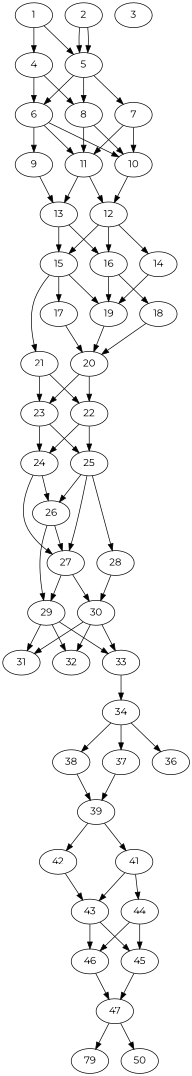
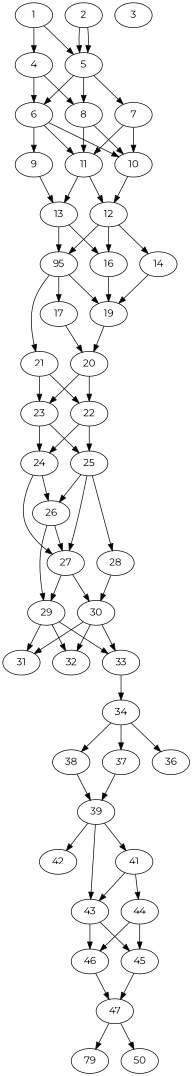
(59, 264) -> (59, 264)
(158, 314) -> none
(72, 884) -> (93, 858)
